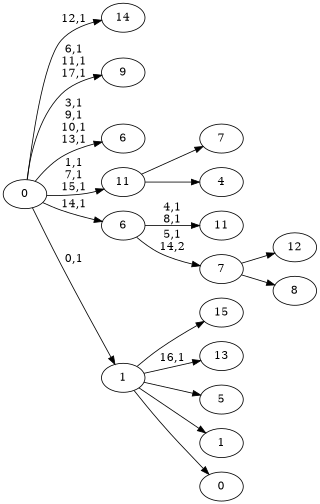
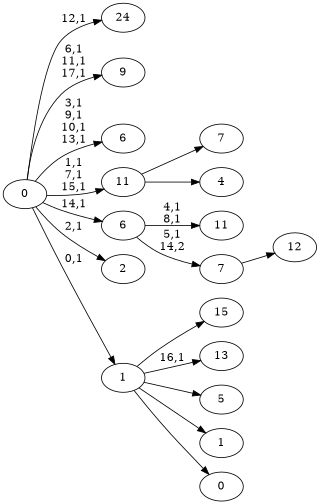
(123, 18) -> (123, 18)
none -> (123, 269)
(295, 291) -> none
